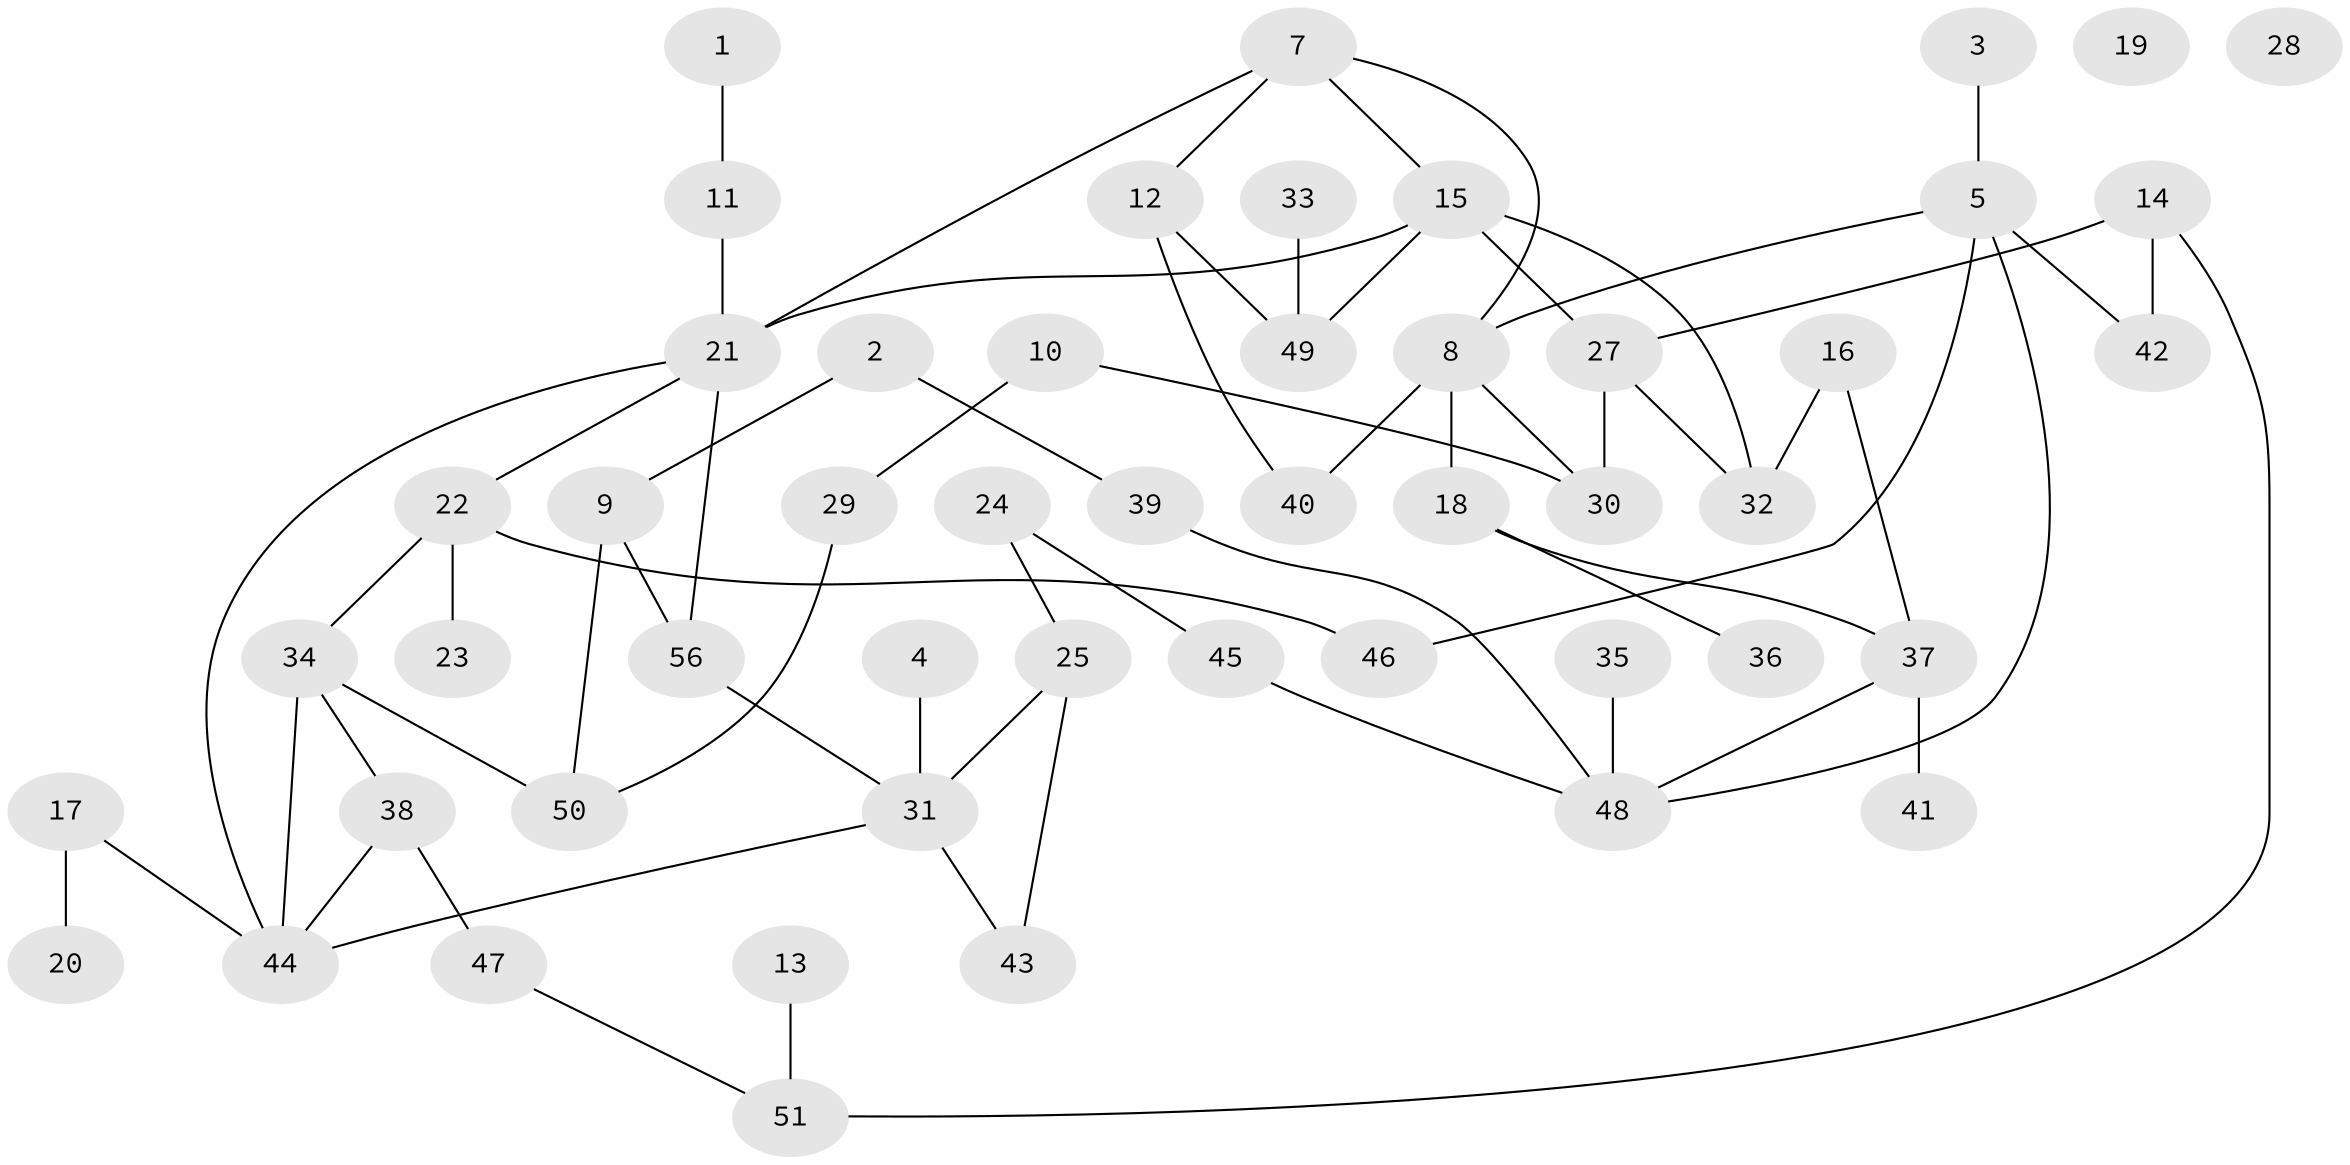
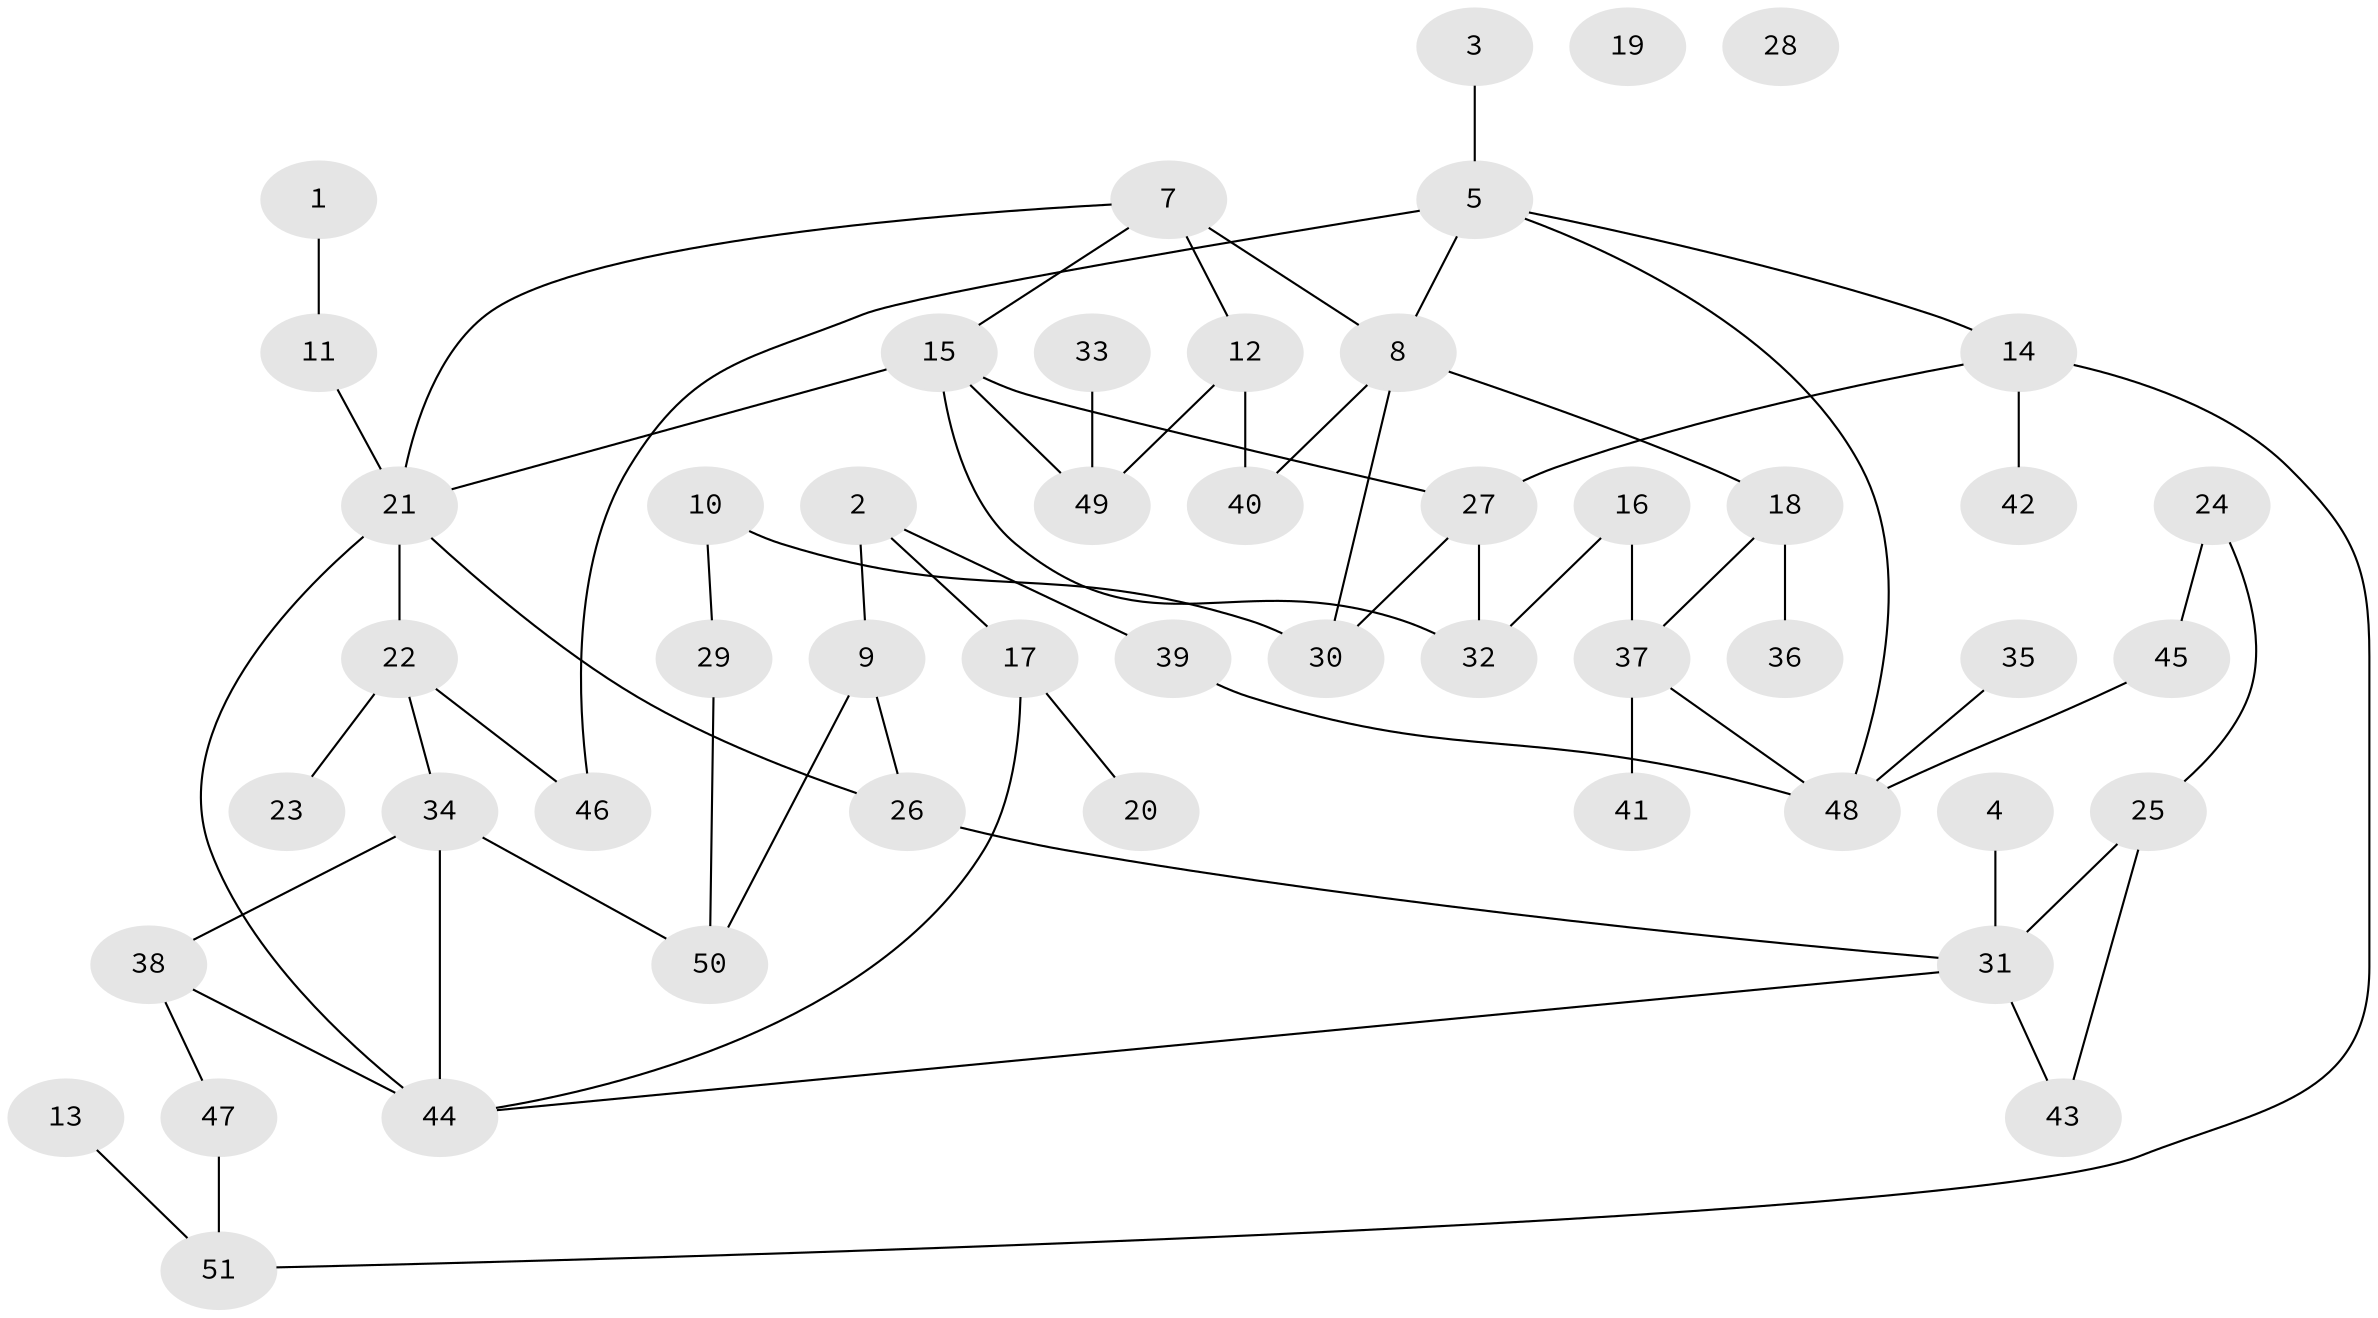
(2066, 277) -> (1753, 263)
none -> (949, 591)
(686, 659) -> (907, 812)
